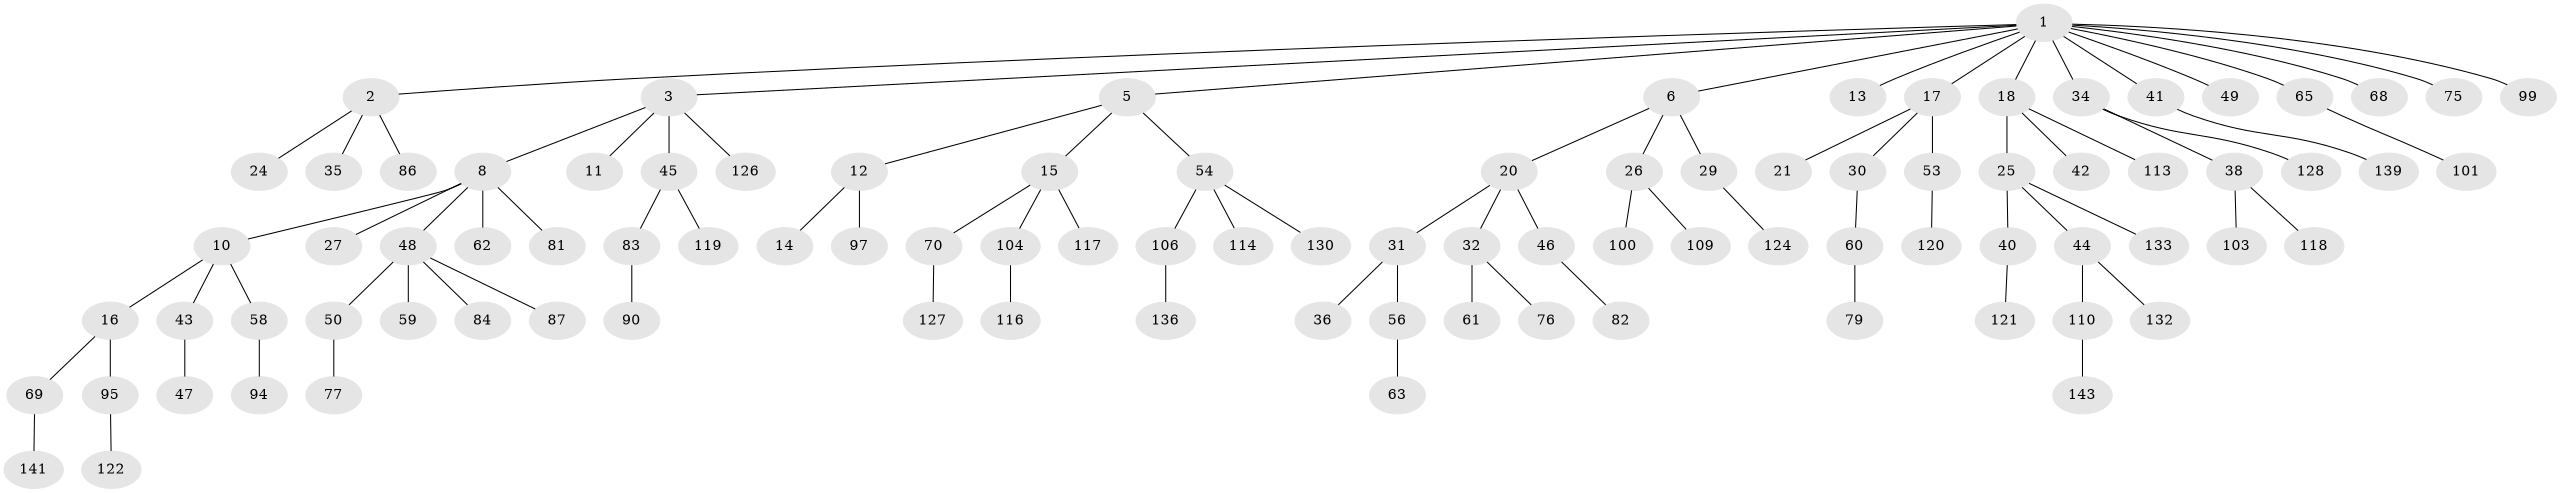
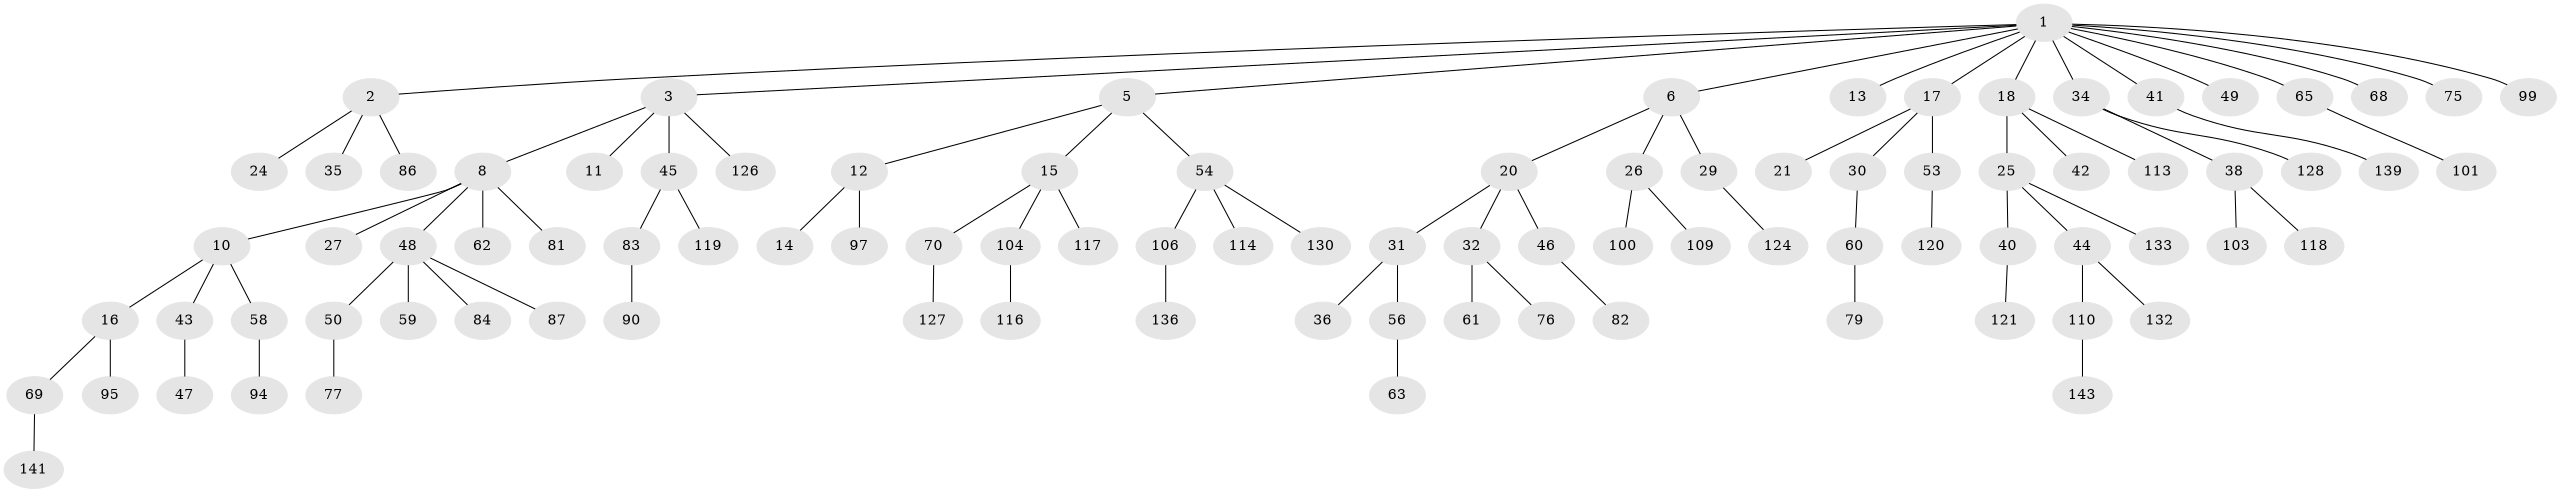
(111, 470) -> none
